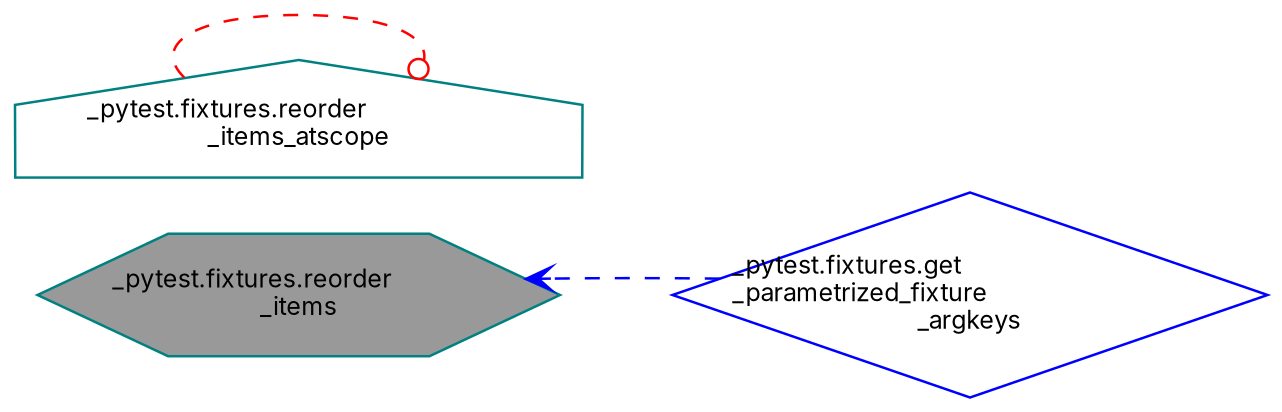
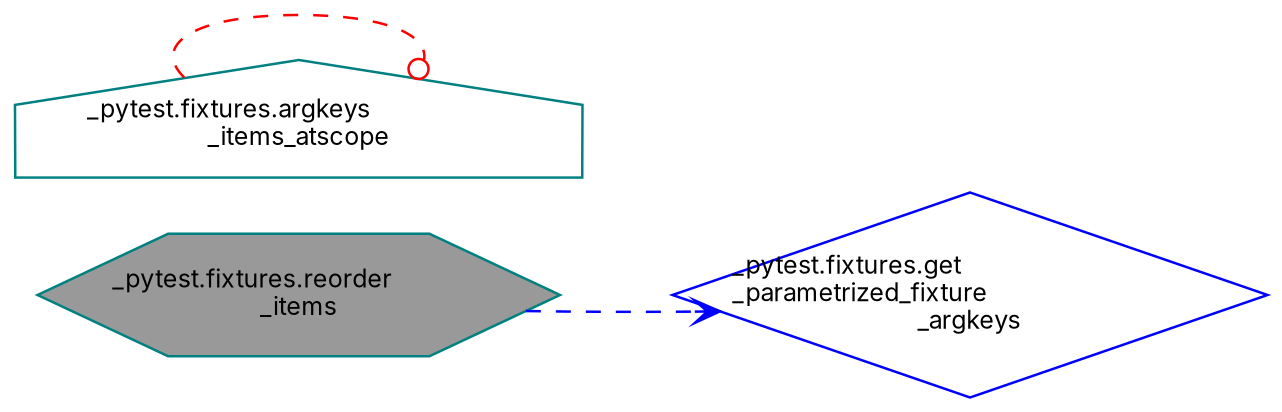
(299, 125) -> (299, 125)
(635, 278) -> (610, 312)
